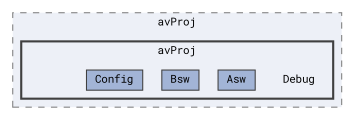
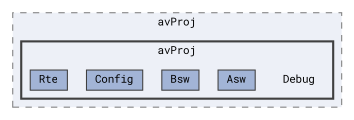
none -> (49, 80)
